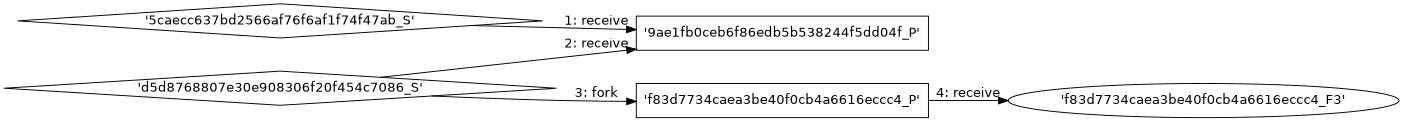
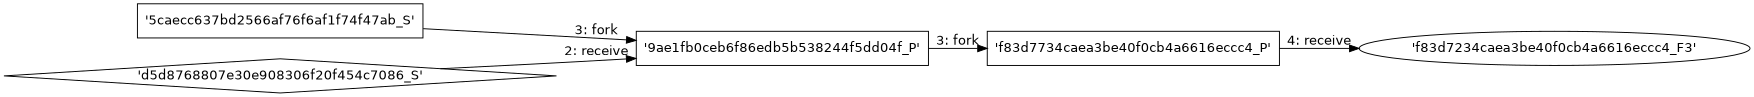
(280, 21) -> (280, 21)
(596, 21) -> (596, 31)
(529, 100) -> (953, 48)
(1204, 101) -> (1555, 48)
